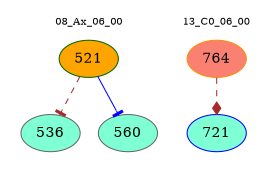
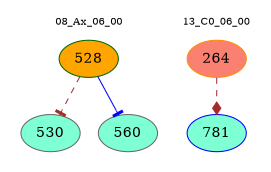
(89, 59) -> (89, 59)
(217, 59) -> (217, 59)
(51, 133) -> (51, 133)
(217, 133) -> (217, 133)
